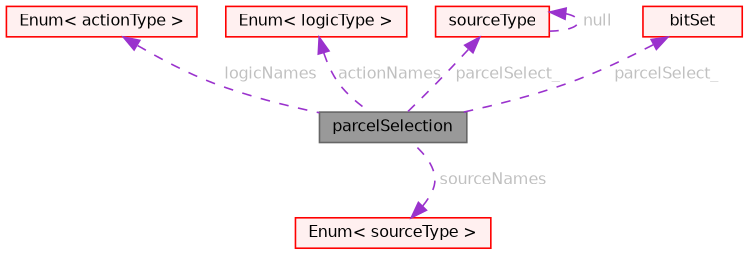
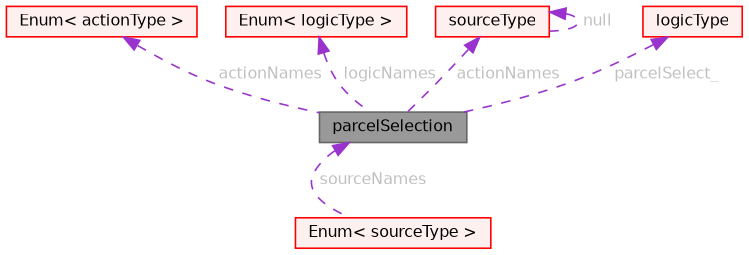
(693, 22) -> (693, 22)
(268, 74) -> (268, 74)
(388, 74) -> (388, 74)
(506, 74) -> (506, 74)
(434, 172) -> (313, 189)
